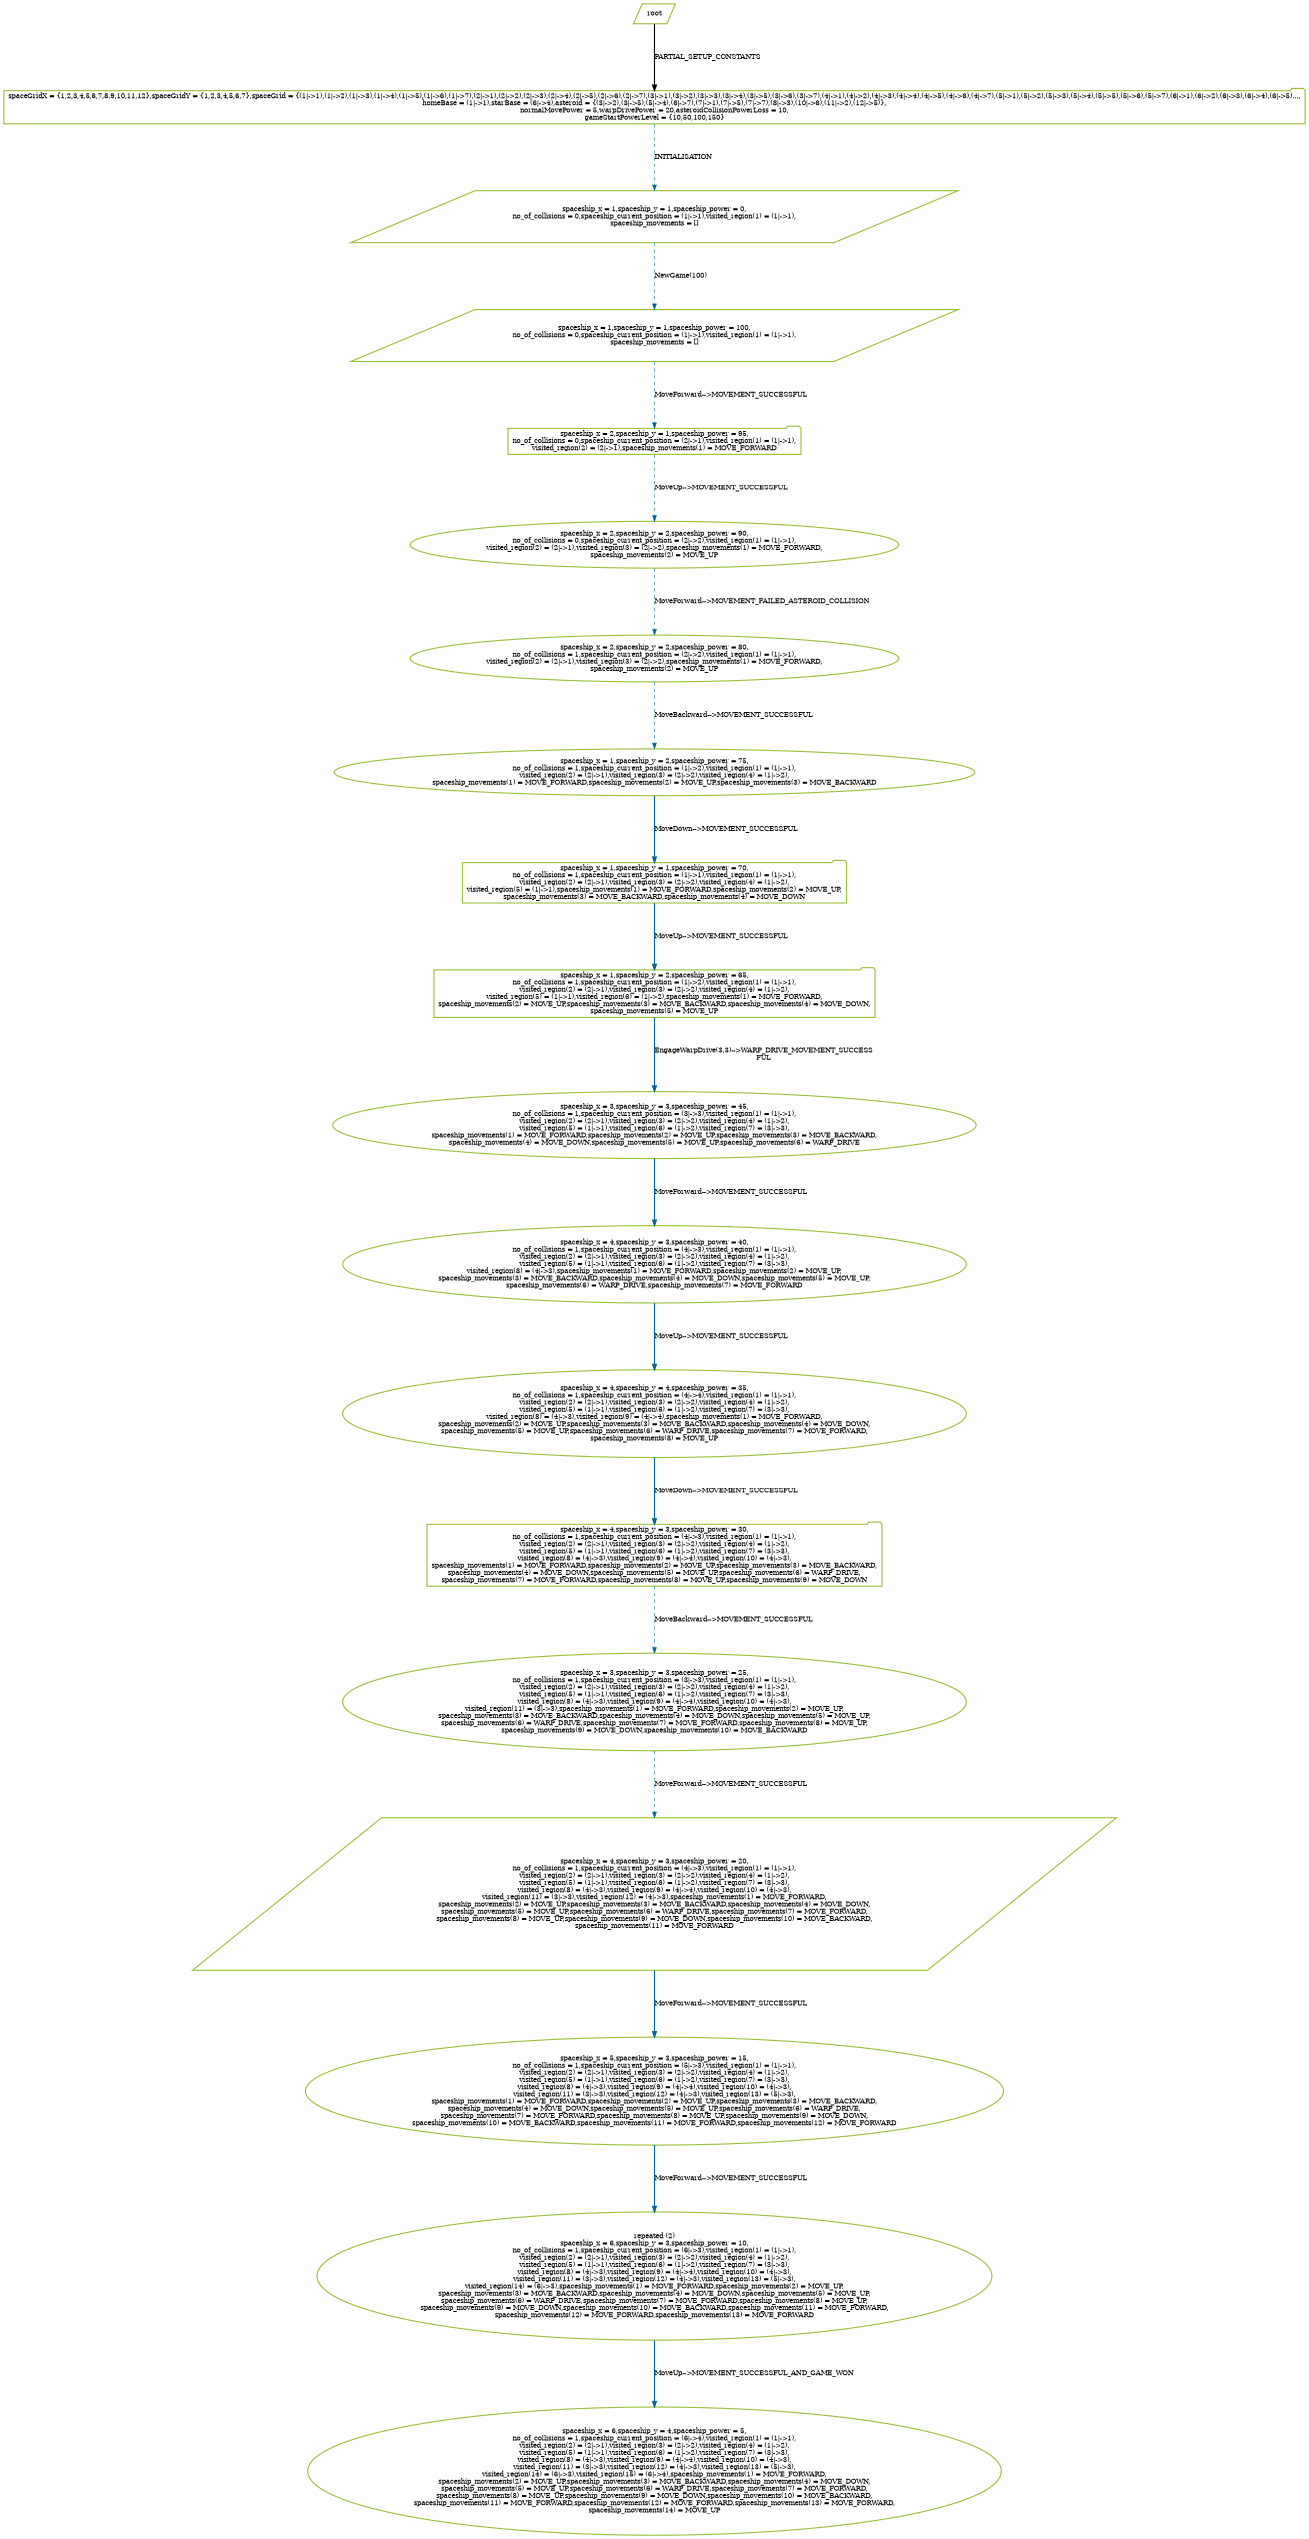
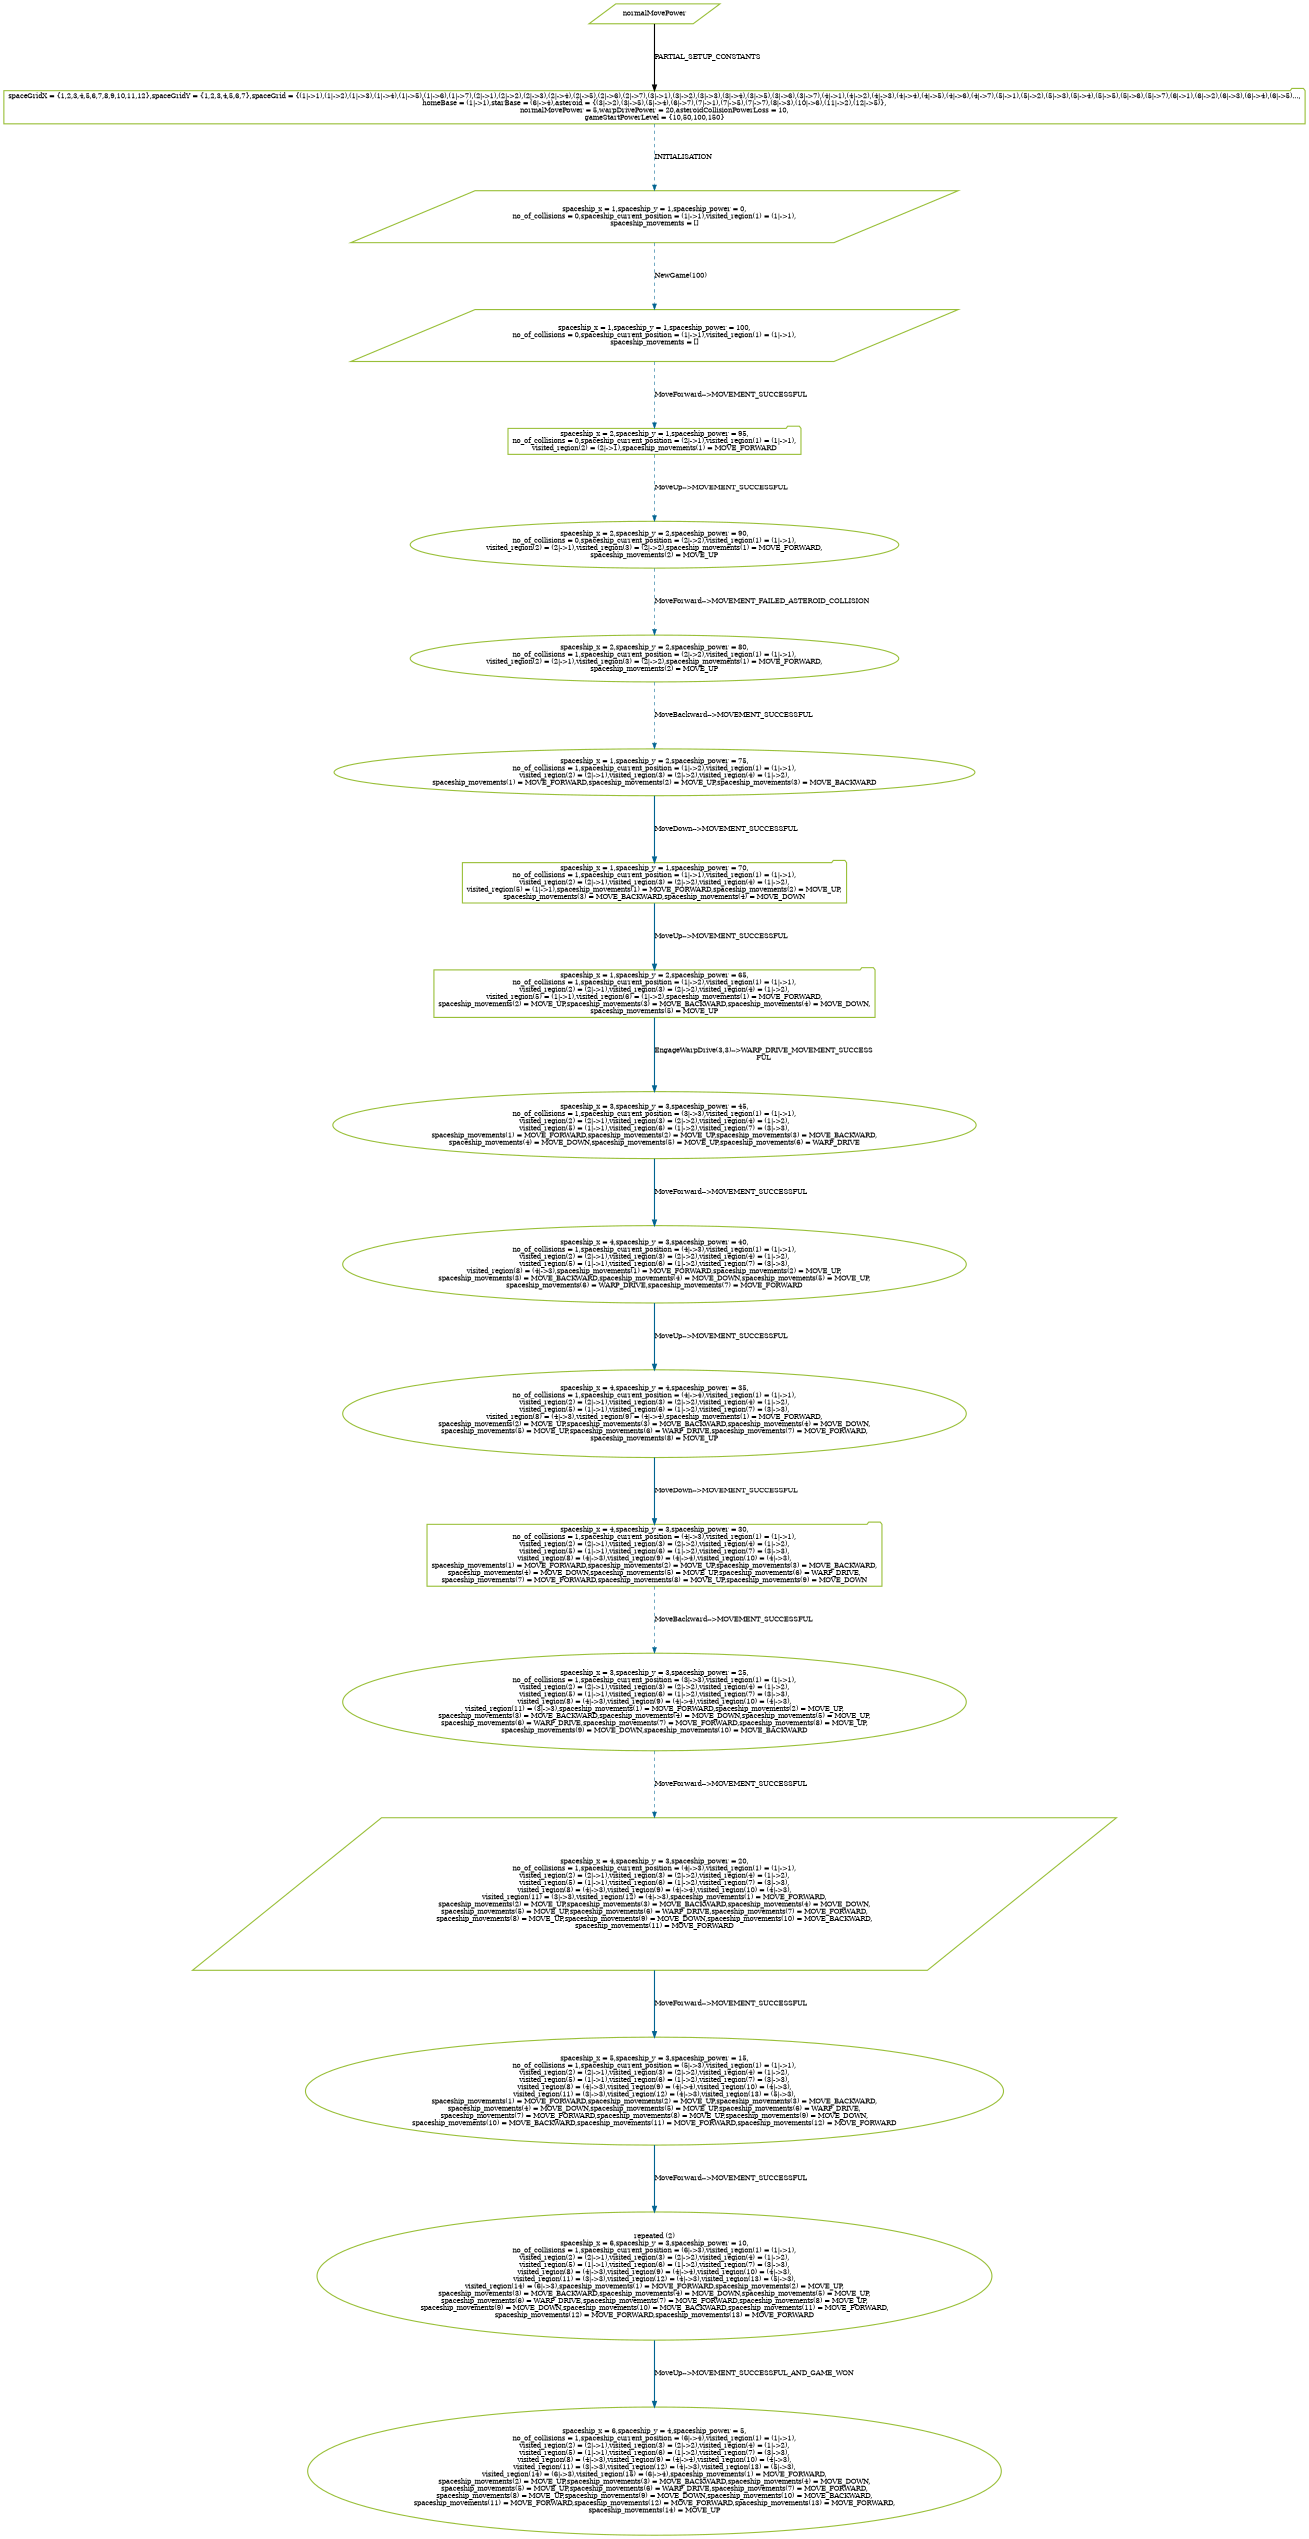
(654, 14) -> (654, 14)
